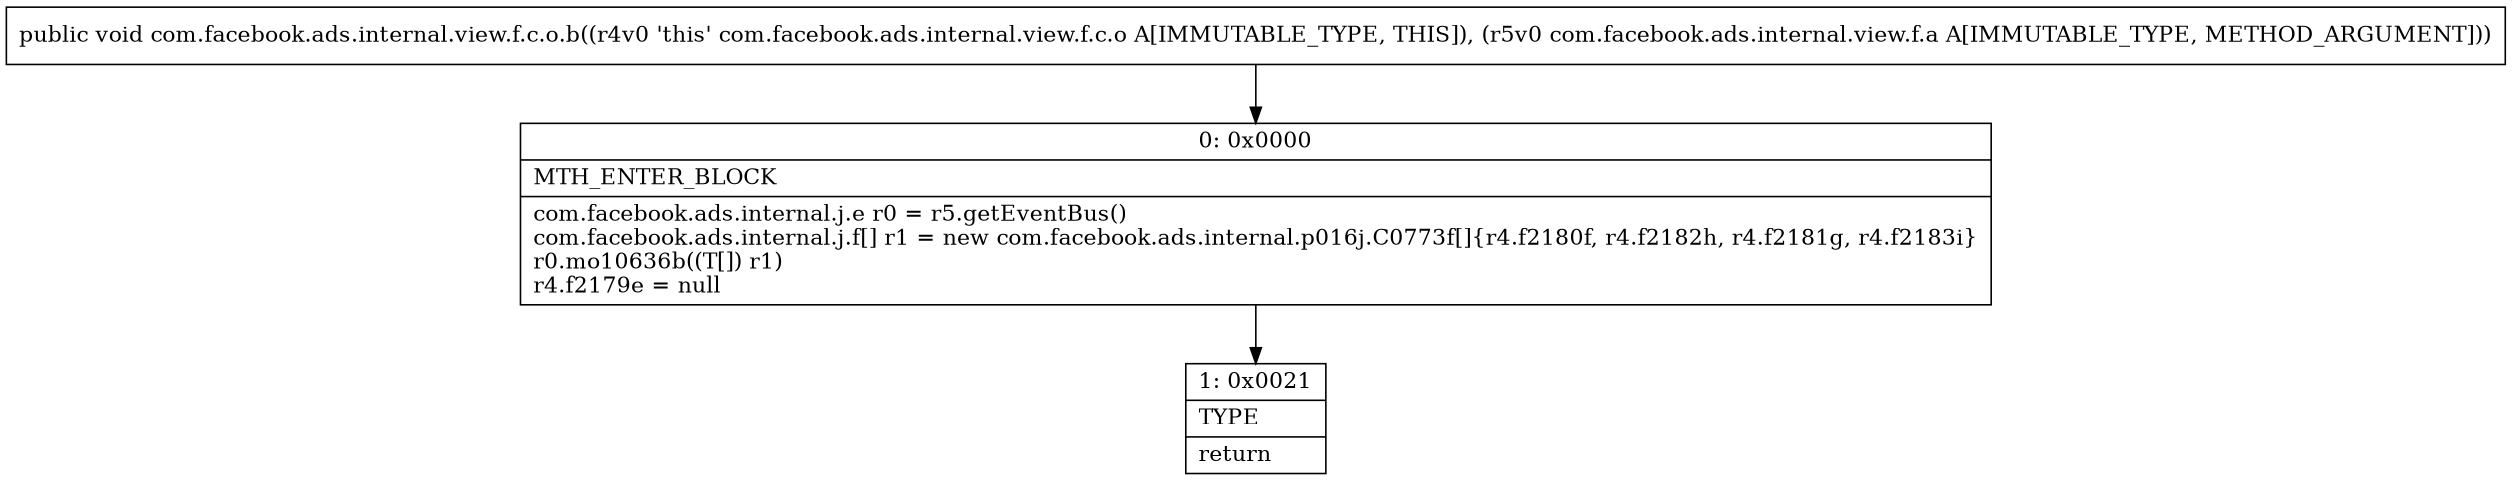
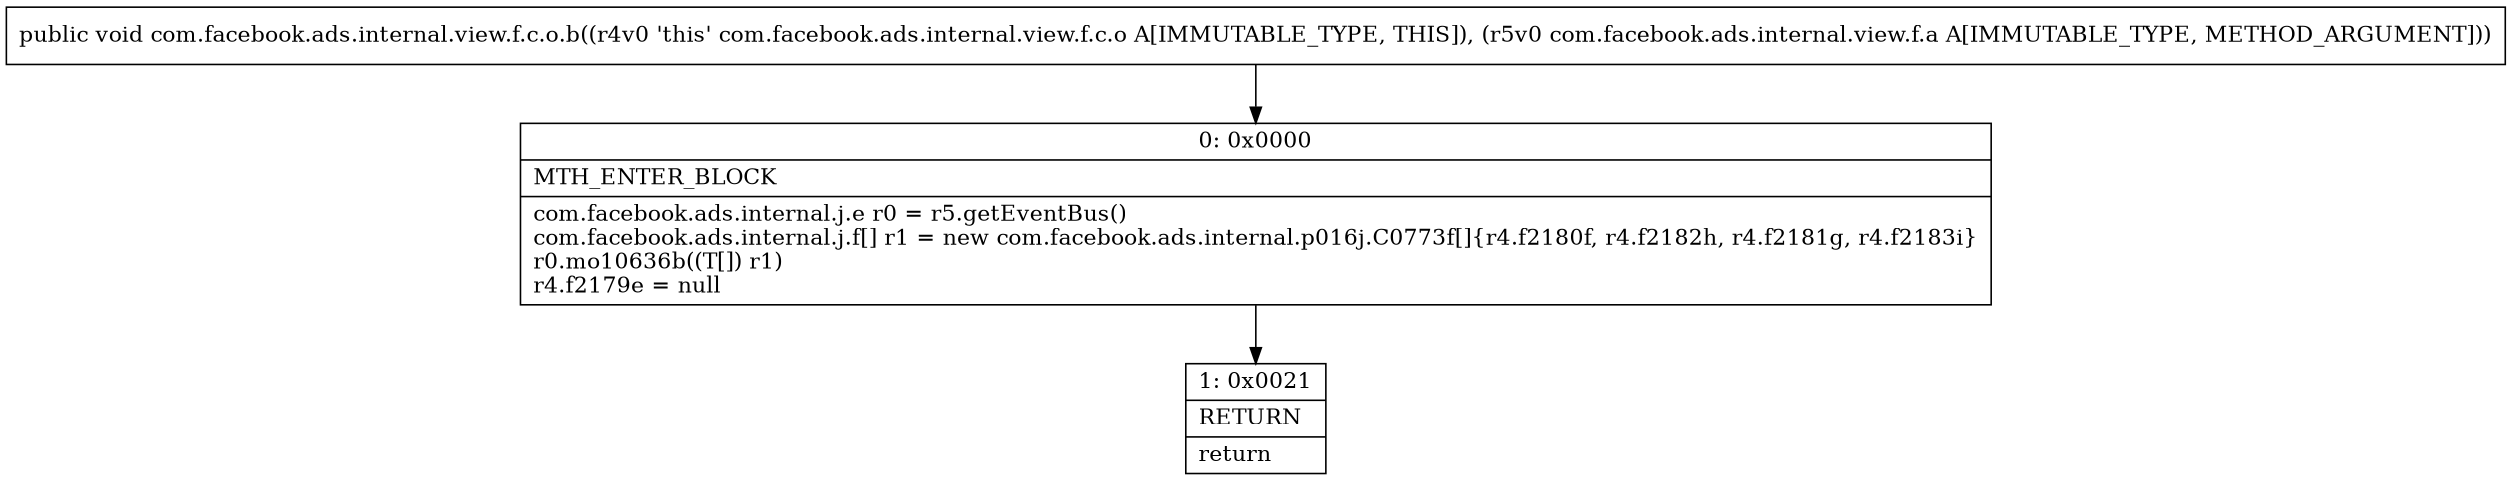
(1230, 418) -> (1250, 418)
